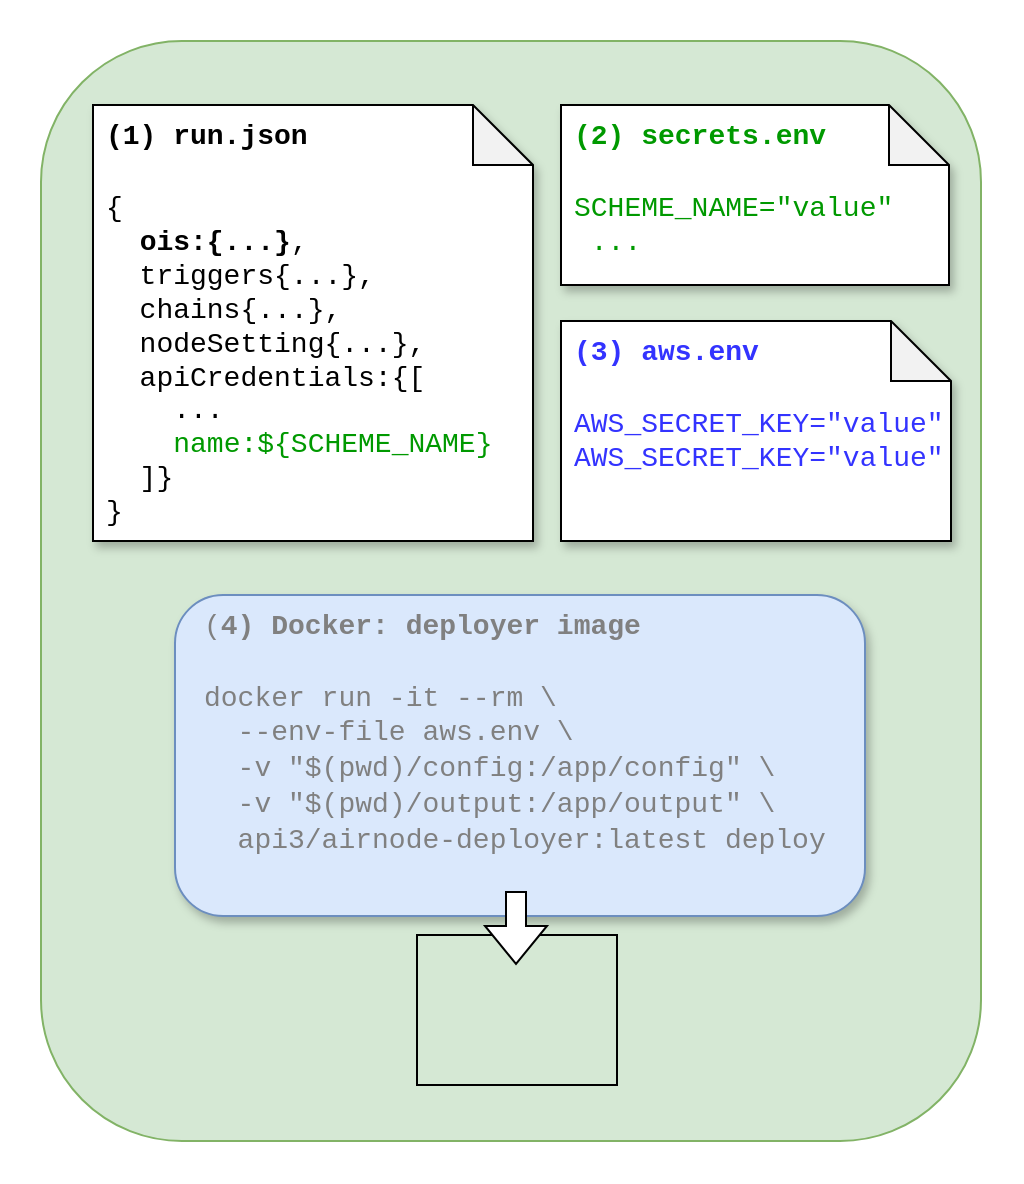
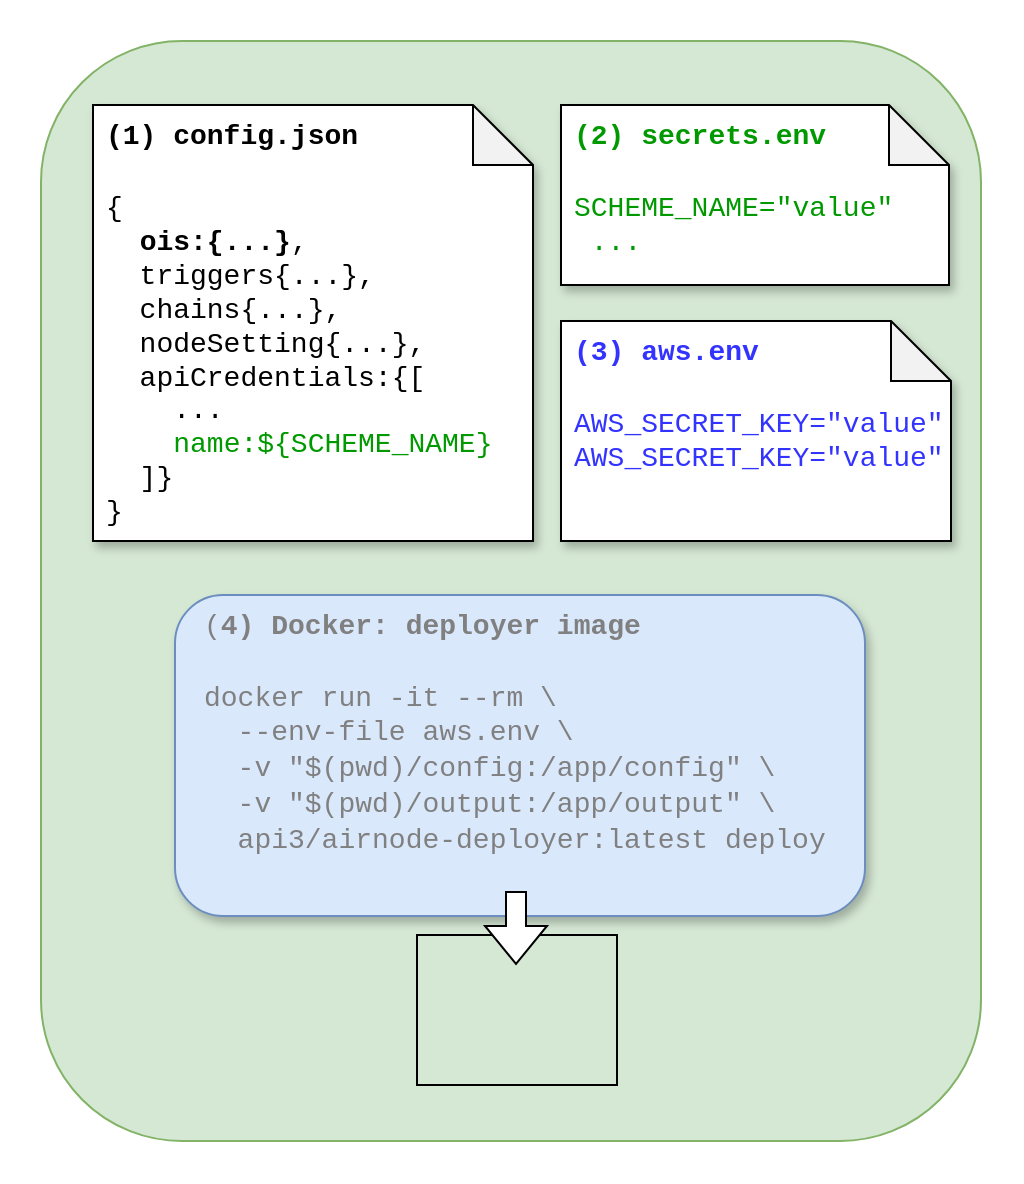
(252, 304) -> (252, 304)
